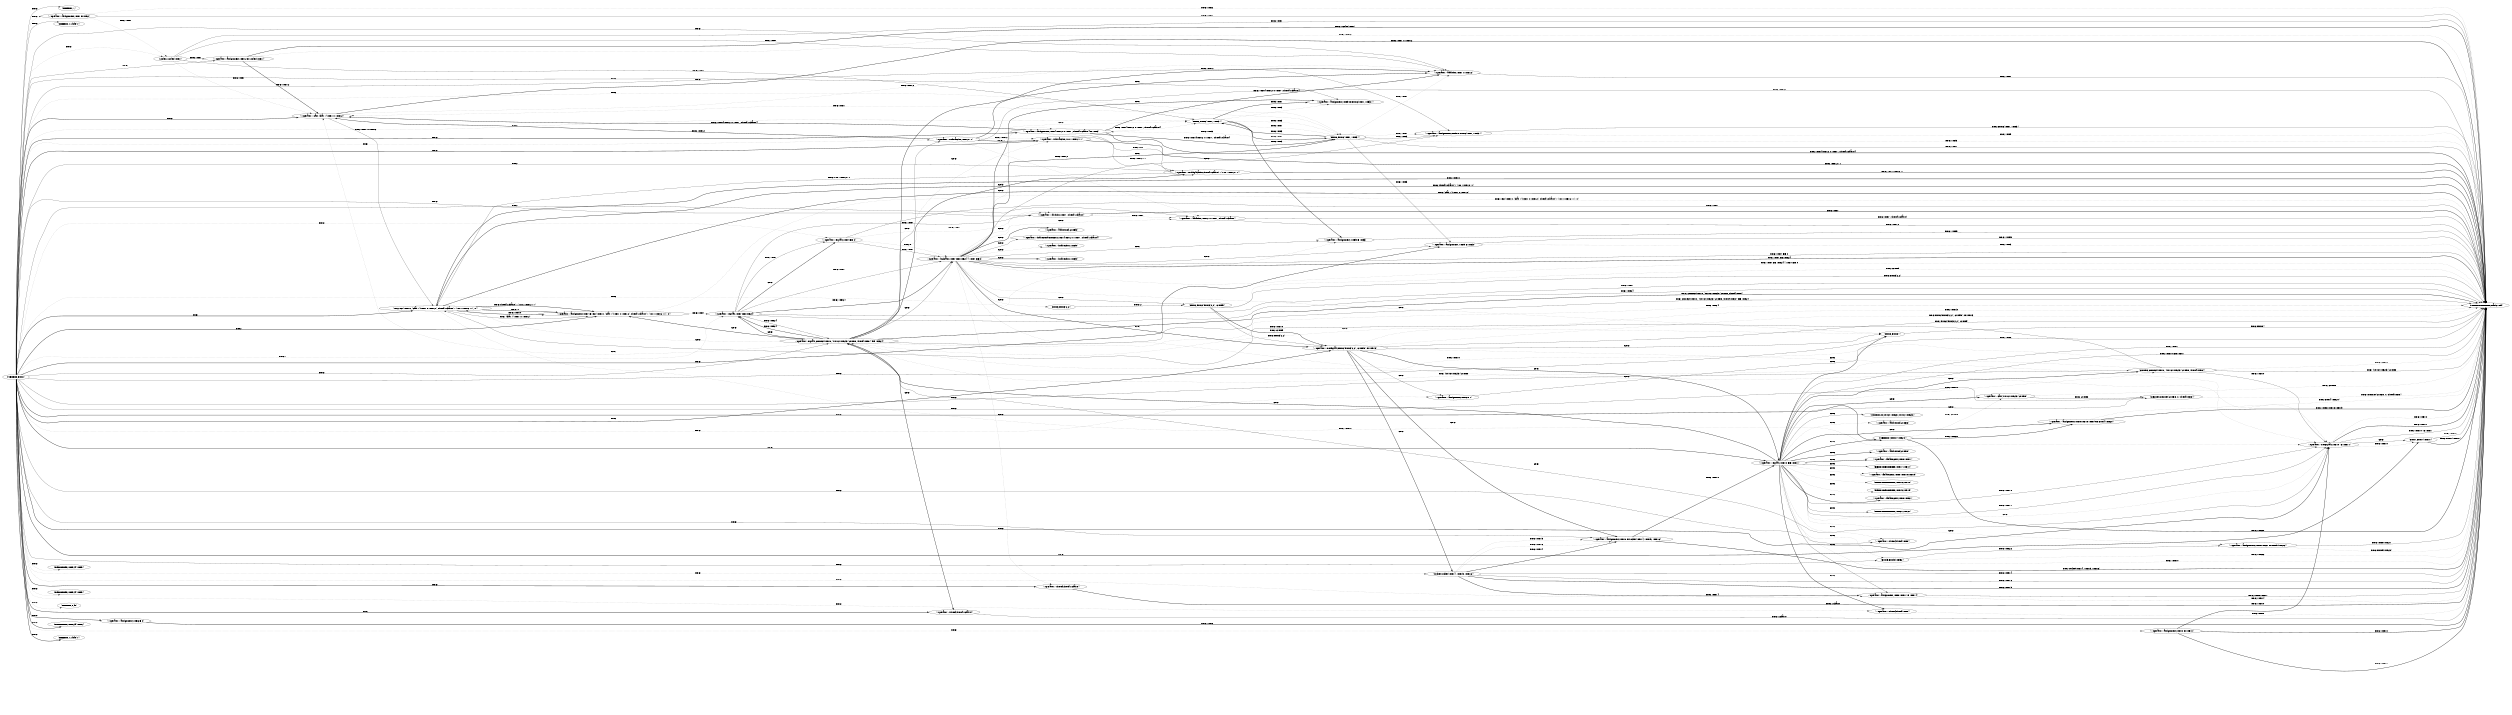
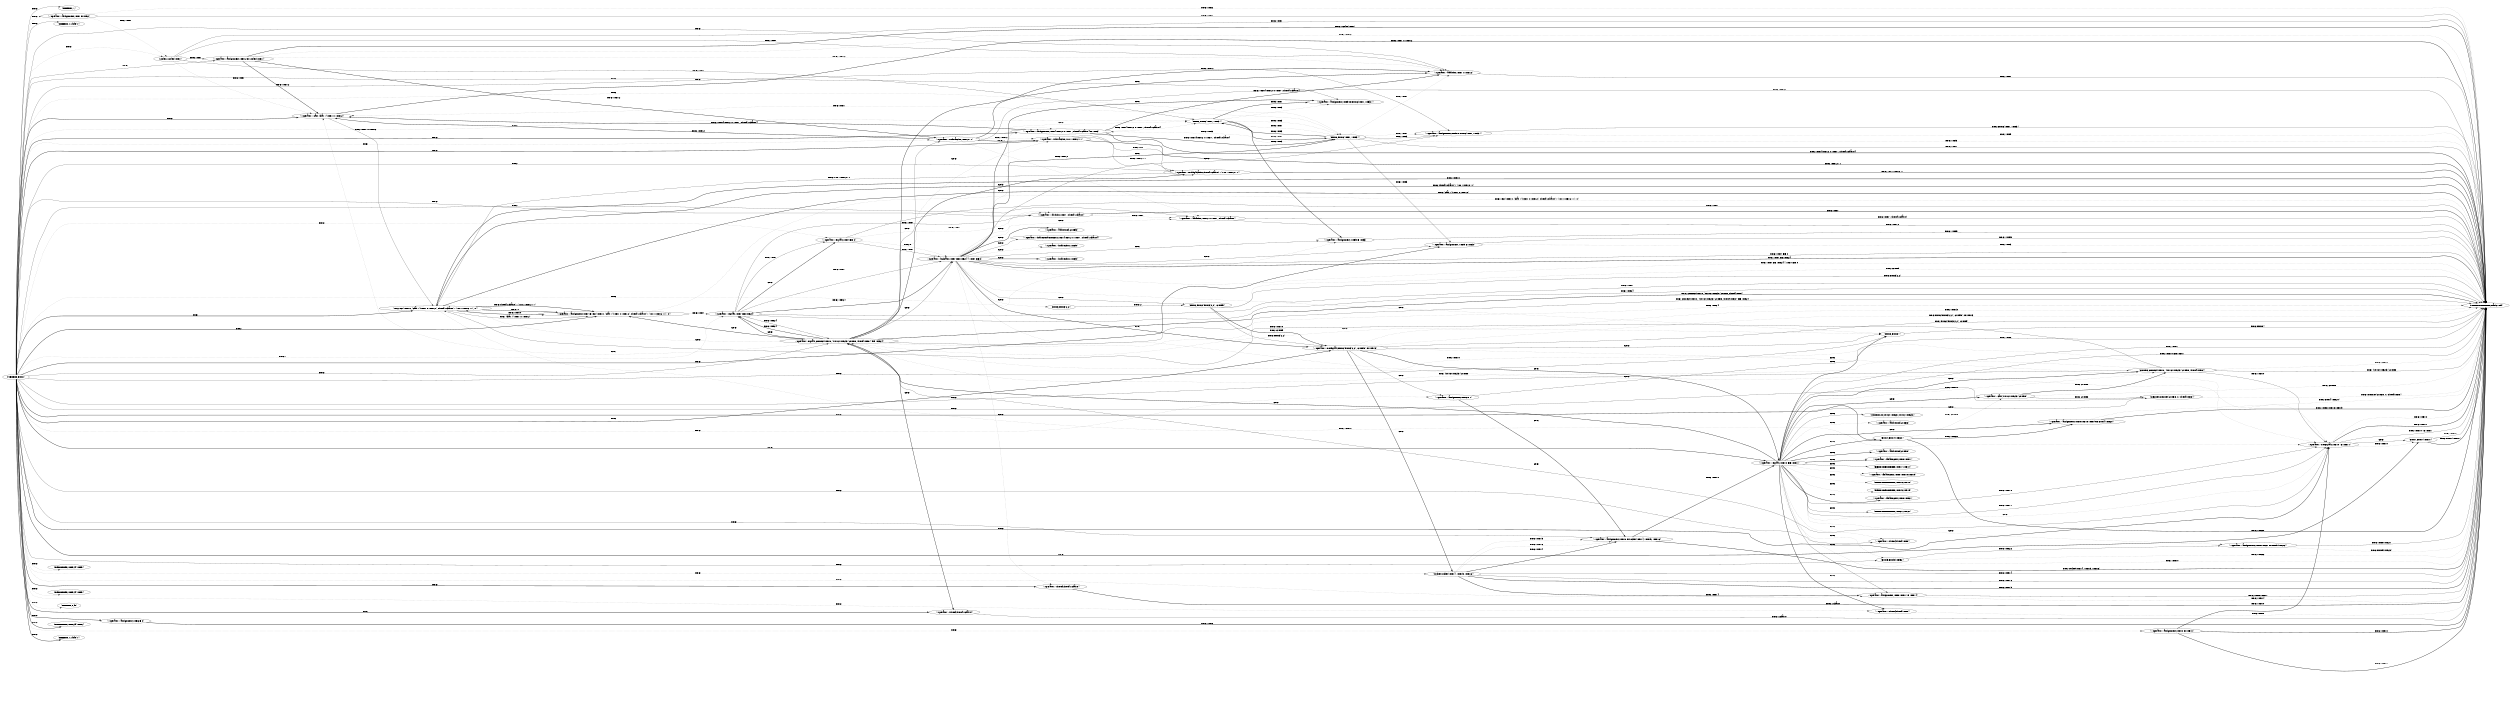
(890, 89) -> (856, 57)
none -> (594, 104)
none -> (2094, 390)
(1893, 438) -> (1893, 438)
(1466, 467) -> (1551, 457)
